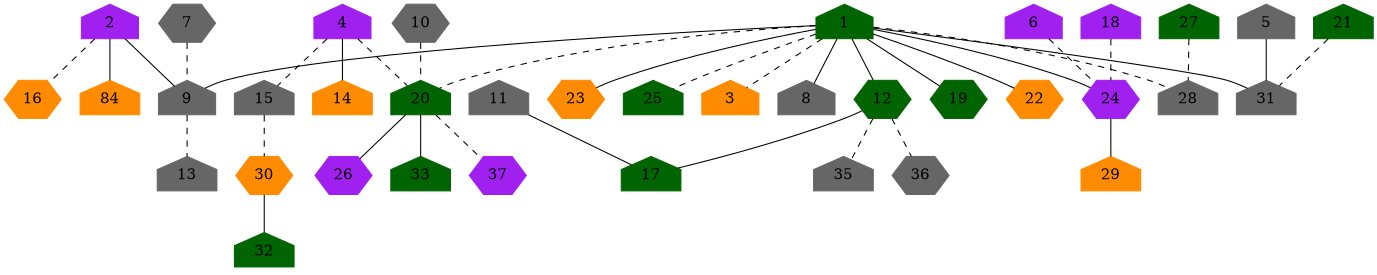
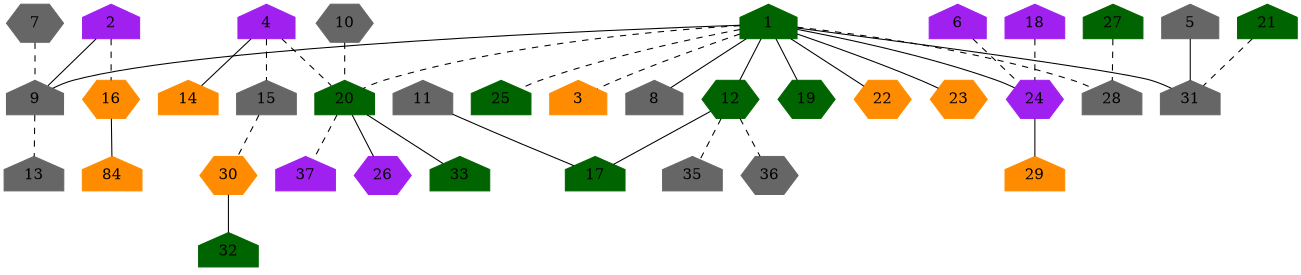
(110, 60) -> (112, 138)
(498, 175) -> (306, 175)
